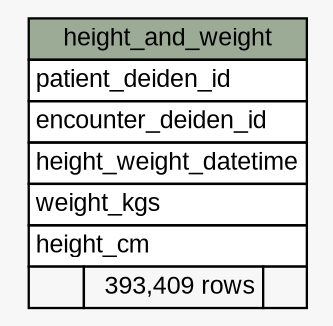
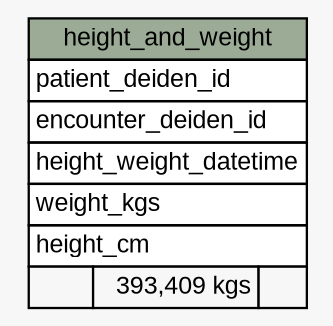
(180, 286) -> (184, 286)
